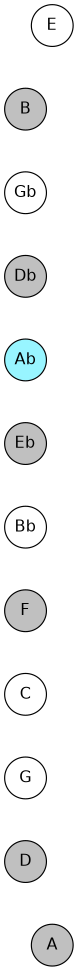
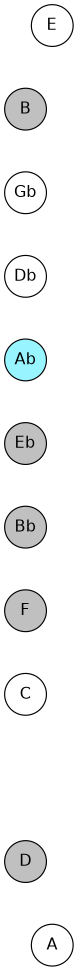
(26, 276) -> (26, 276)
(26, 527) -> (26, 527)
(26, 778) -> none
(52, 945) -> (52, 945)
